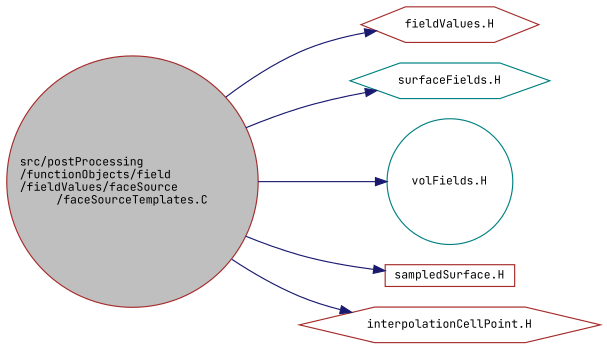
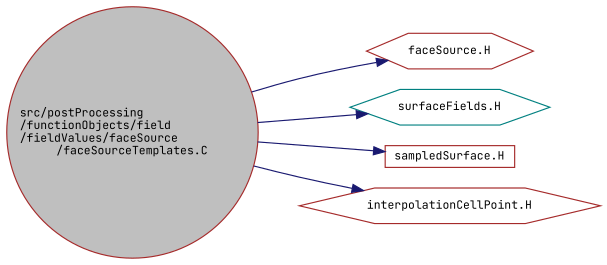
(450, 25) -> (450, 51)
(450, 182) -> none
